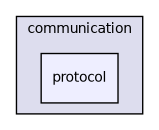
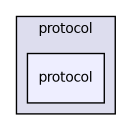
(80, 30) -> (66, 30)
